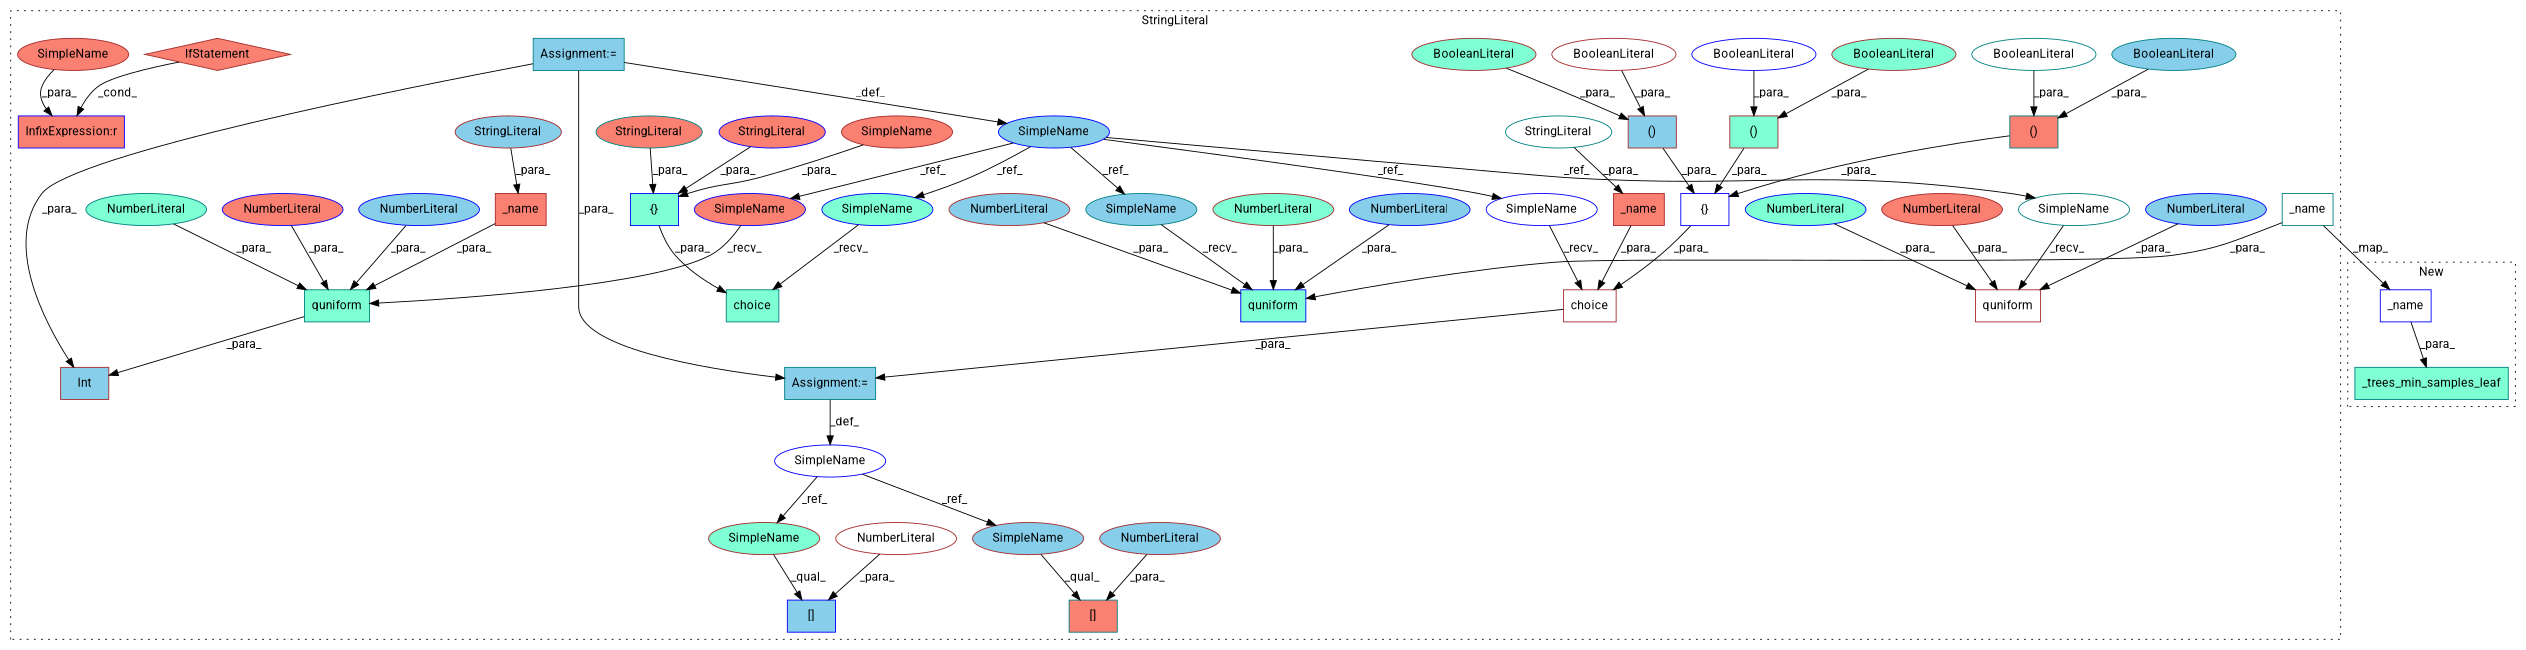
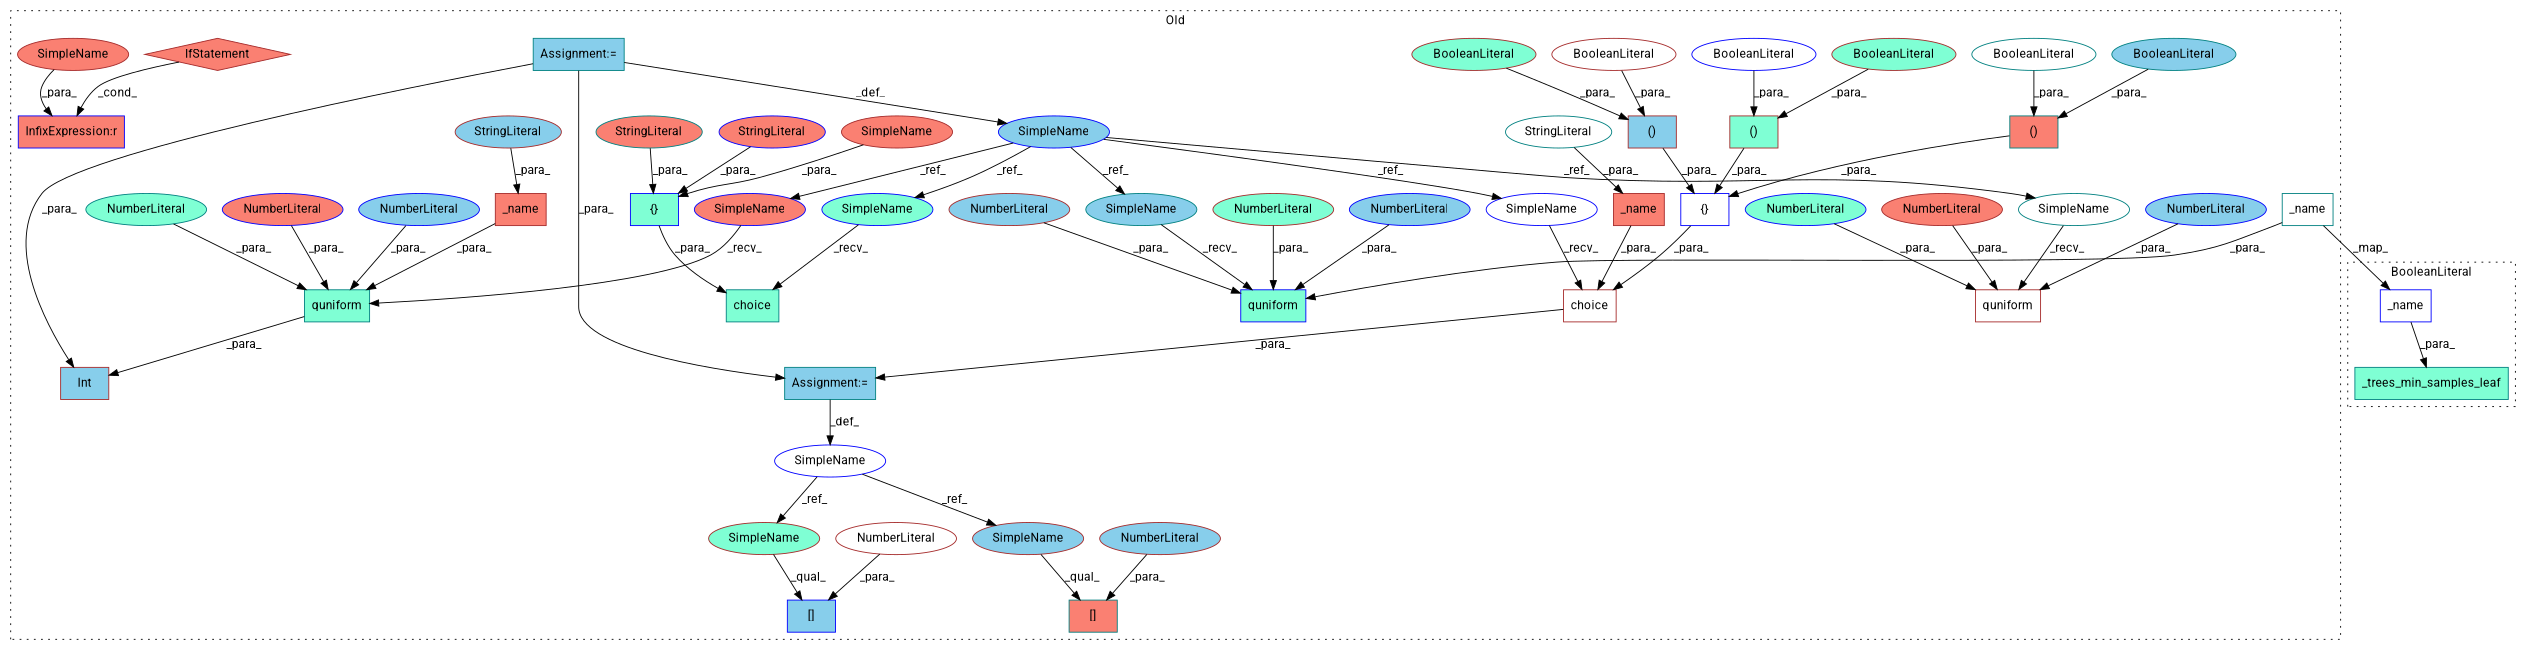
(1176, 21) -> (1176, 21)
(2432, 272) -> (2432, 272)
